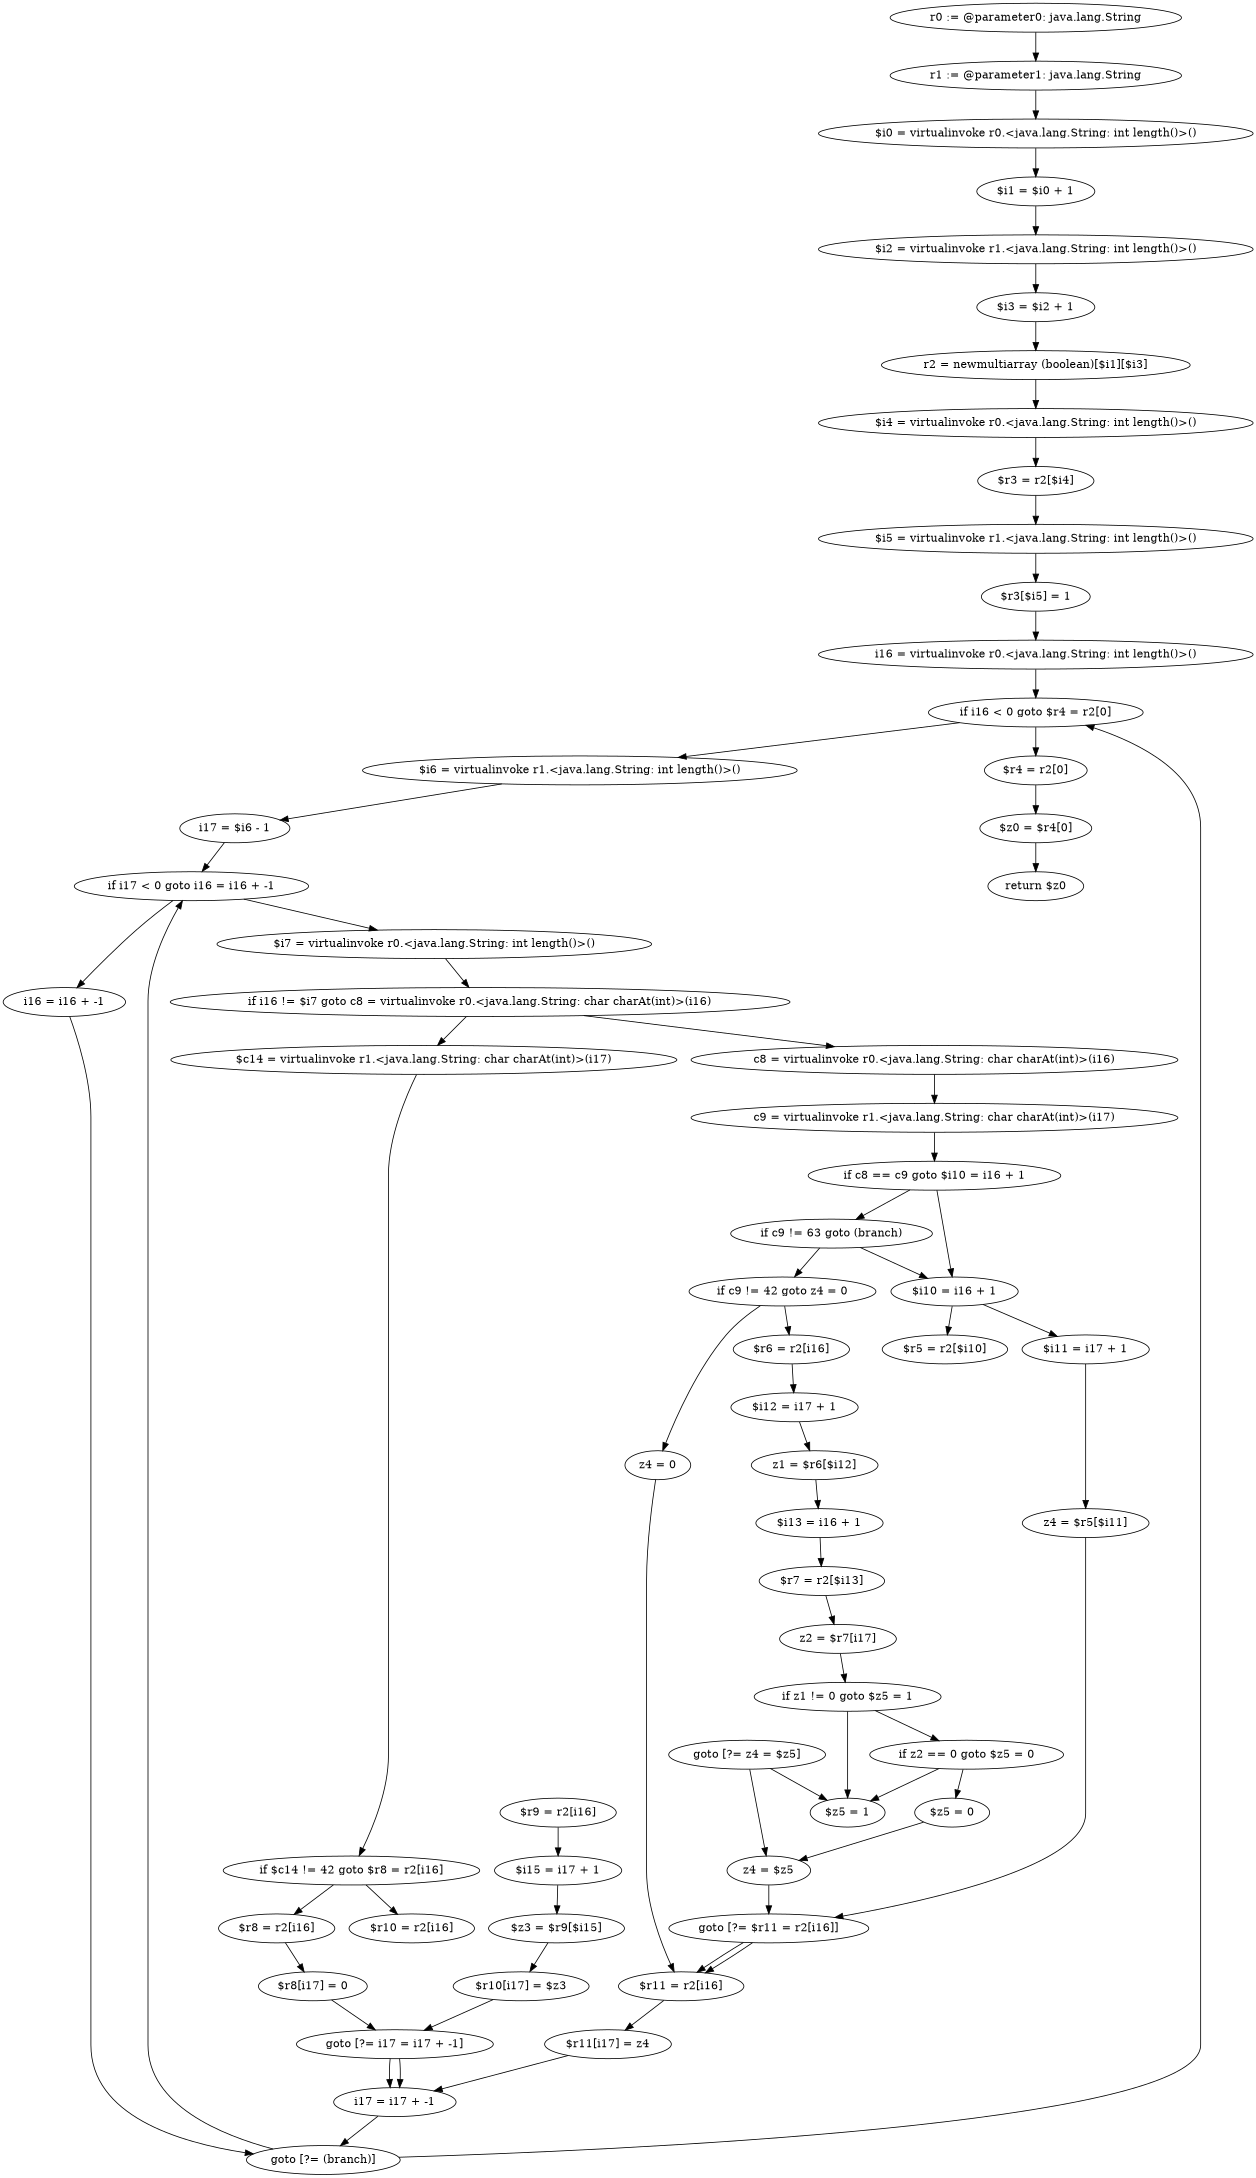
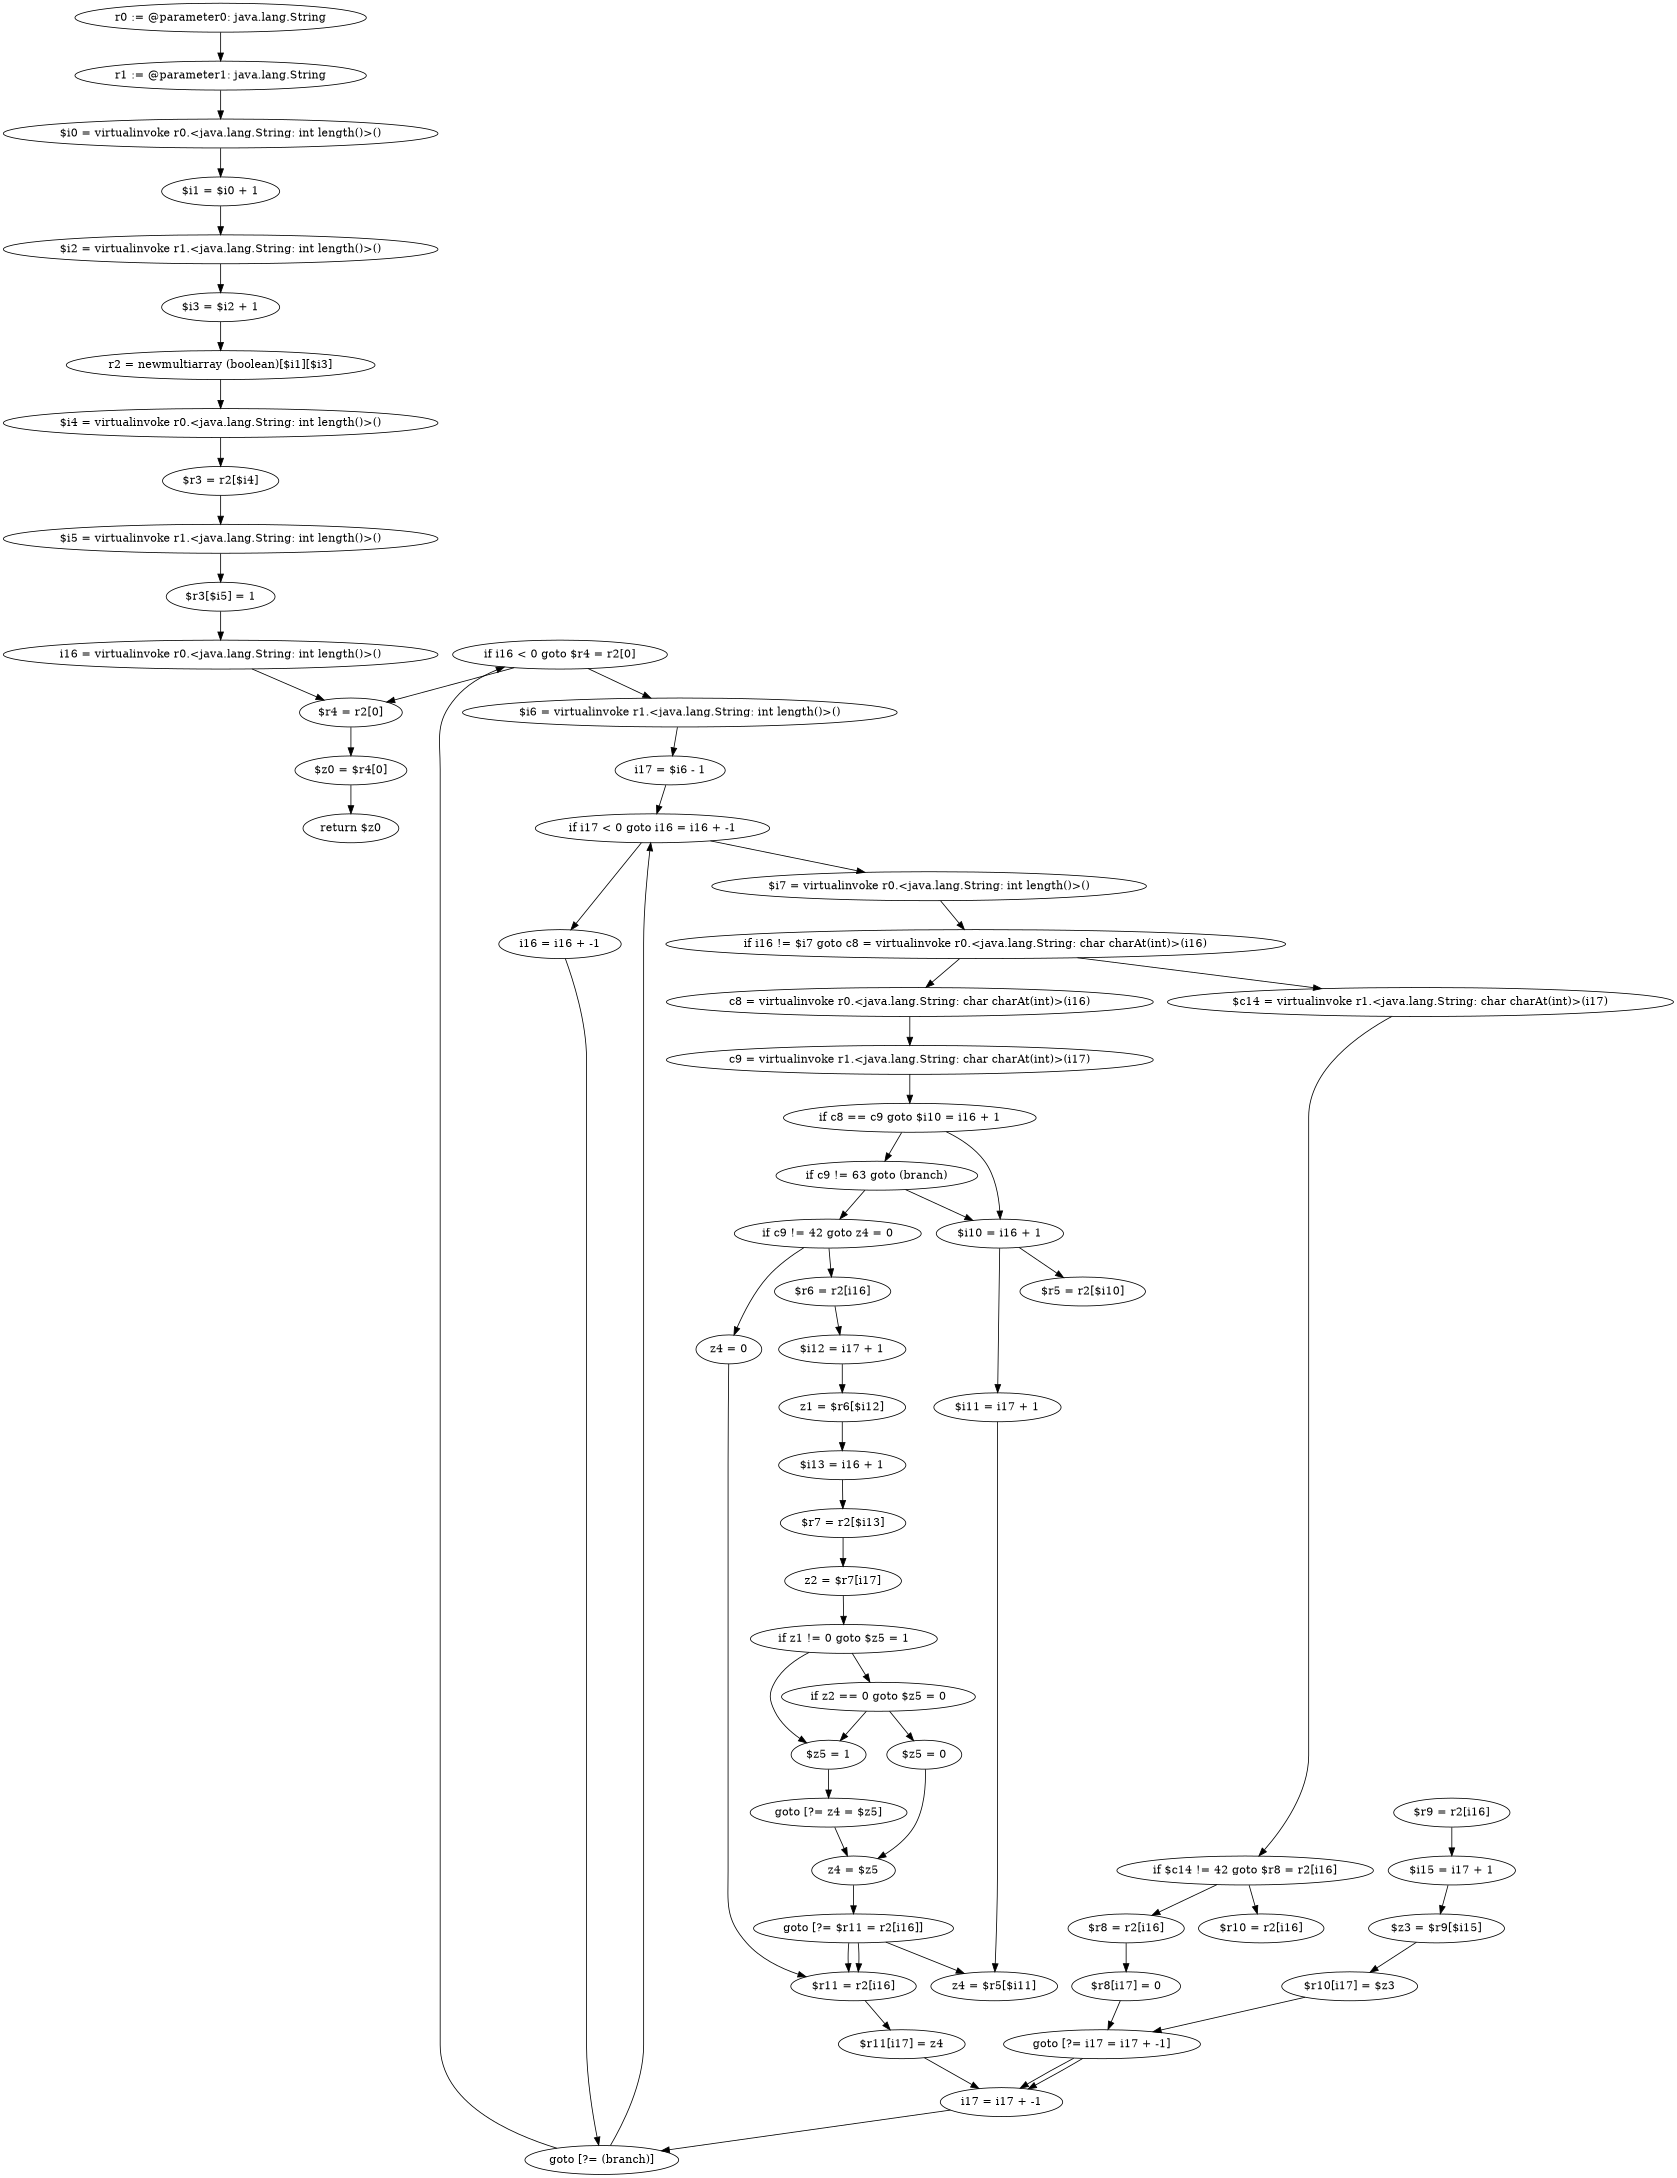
(1036, 680) -> (284, 683)
(795, 1782) -> (829, 1780)
(1086, 1812) -> (921, 1956)
